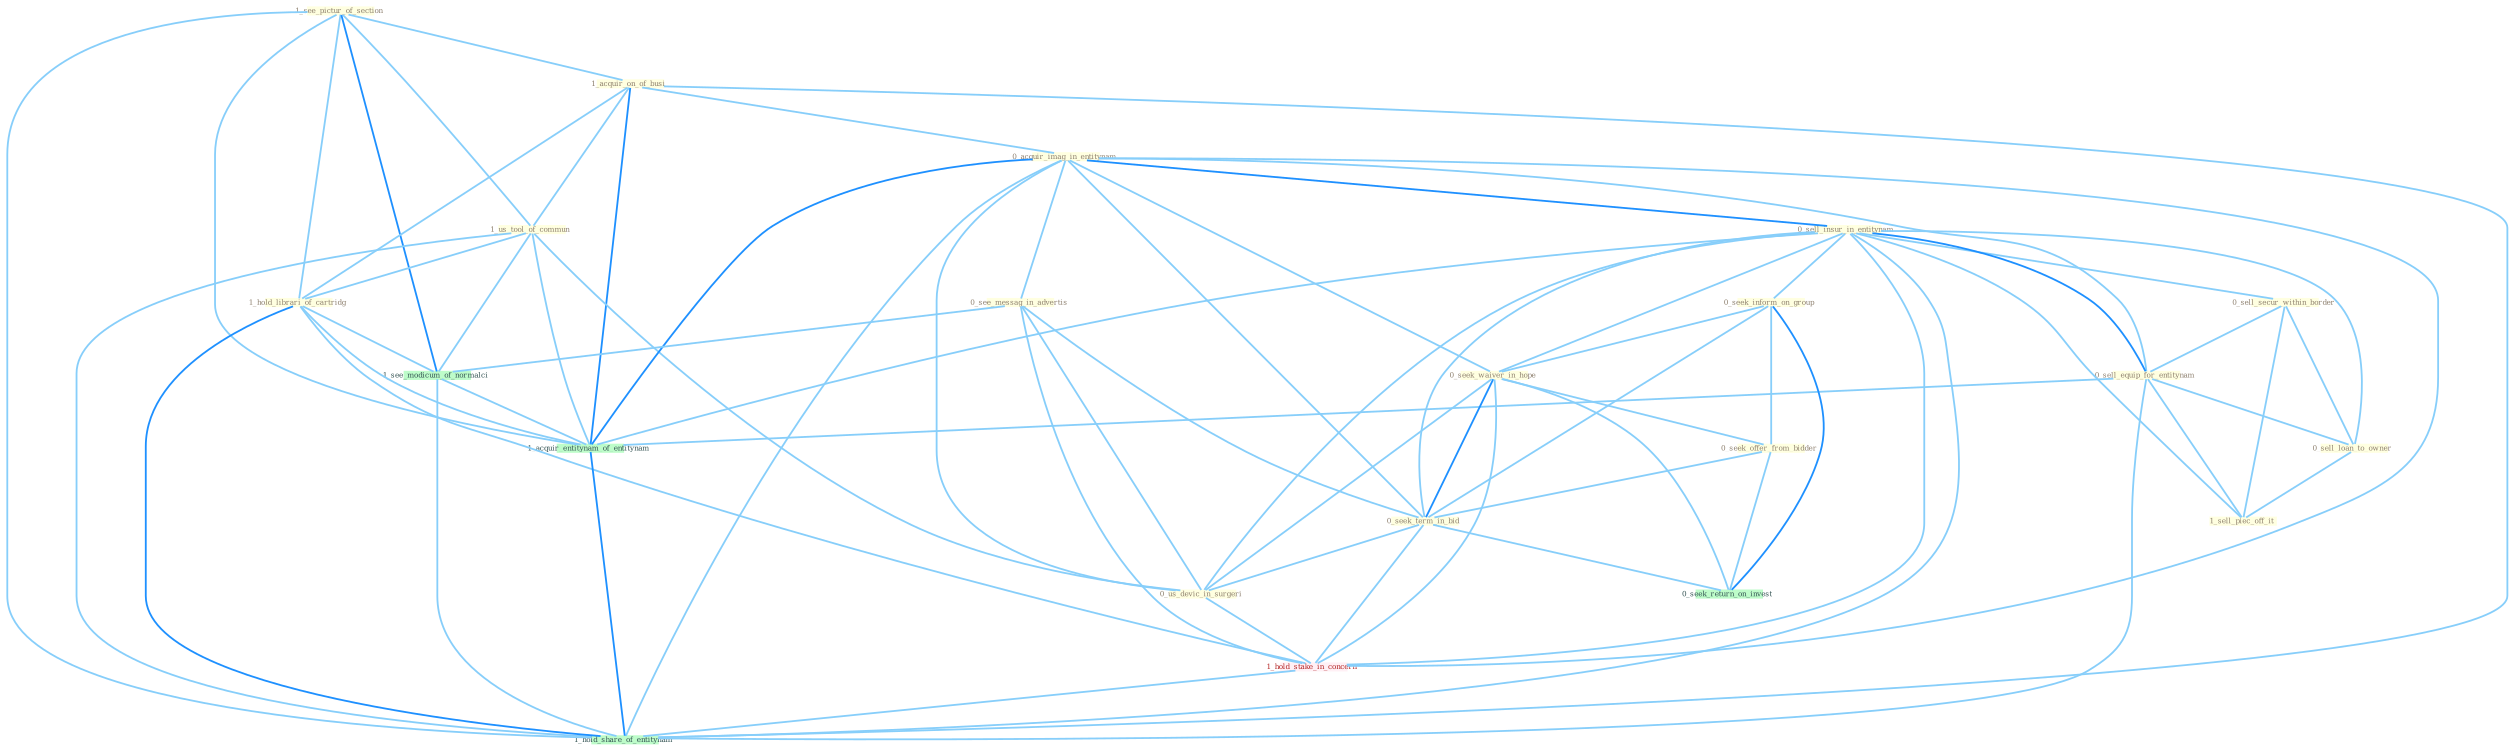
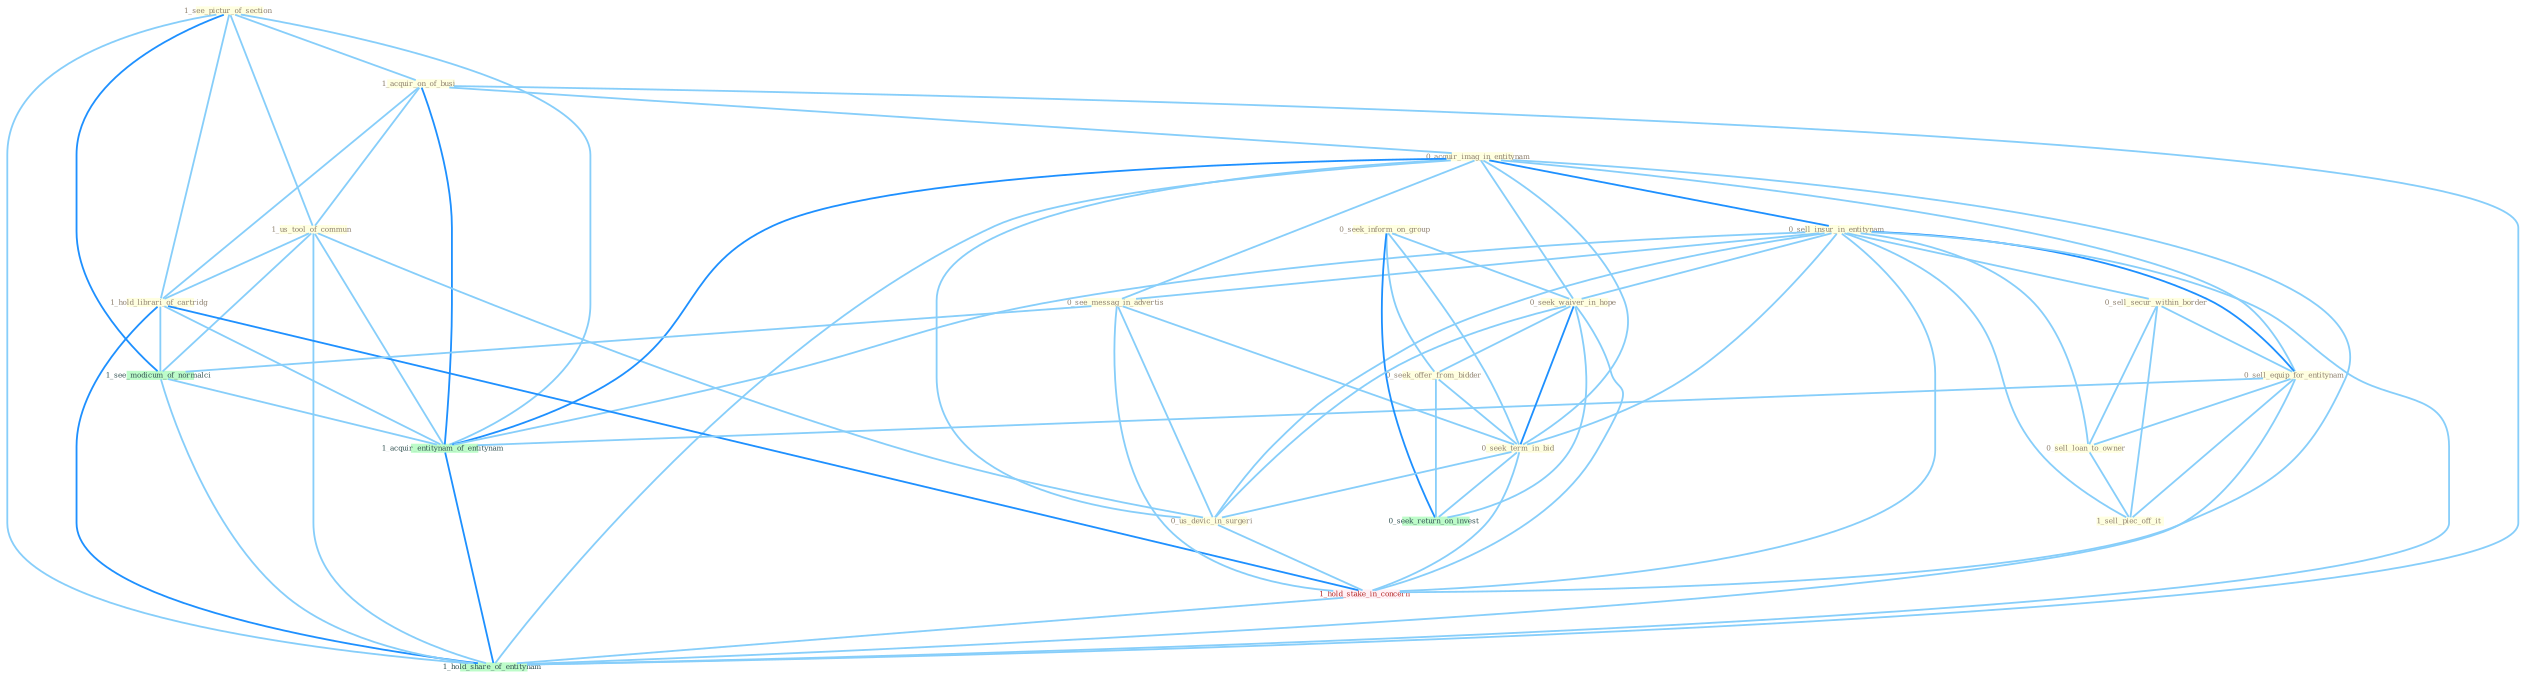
(1810, 266) -> (1512, 263)
(782, 528) -> (763, 448)
